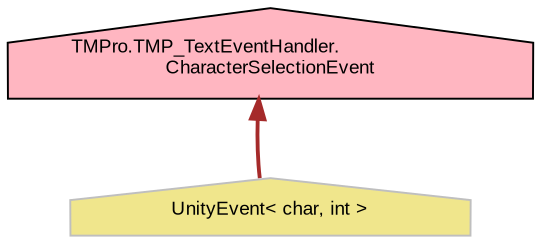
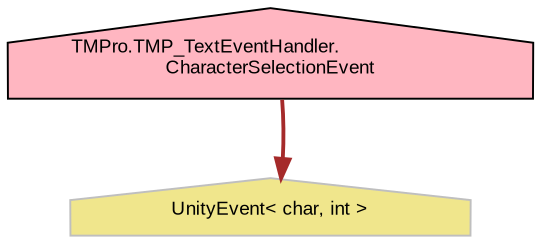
(258, 149) -> (283, 129)
